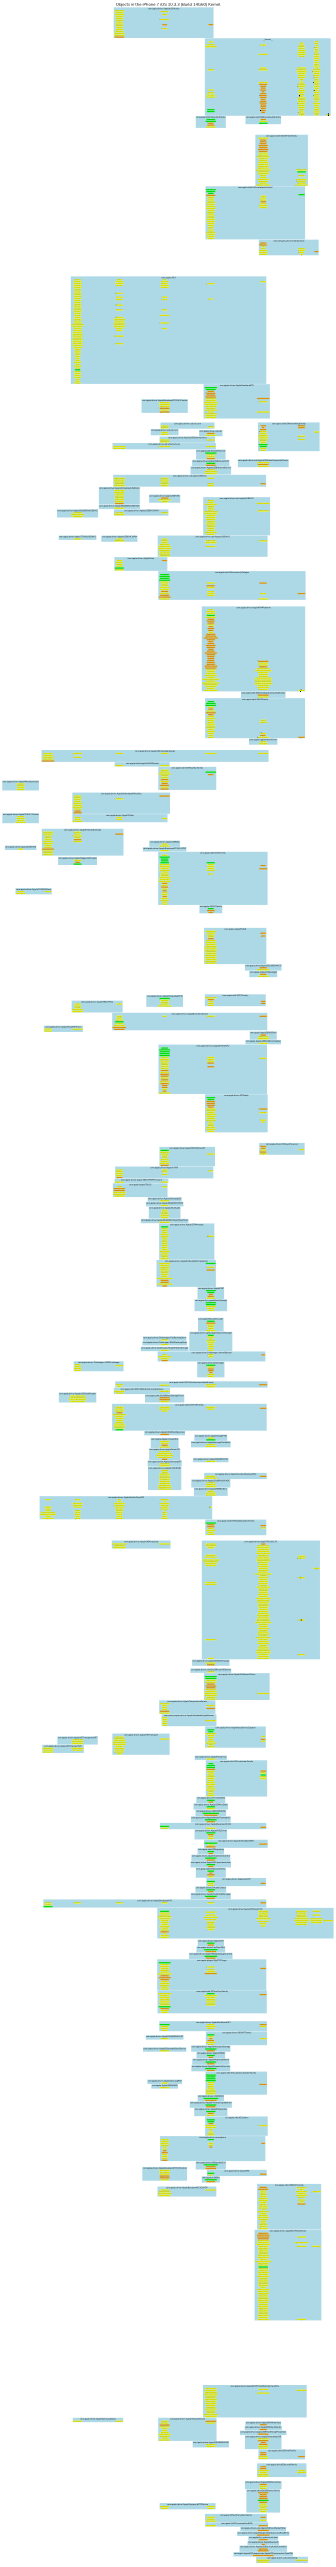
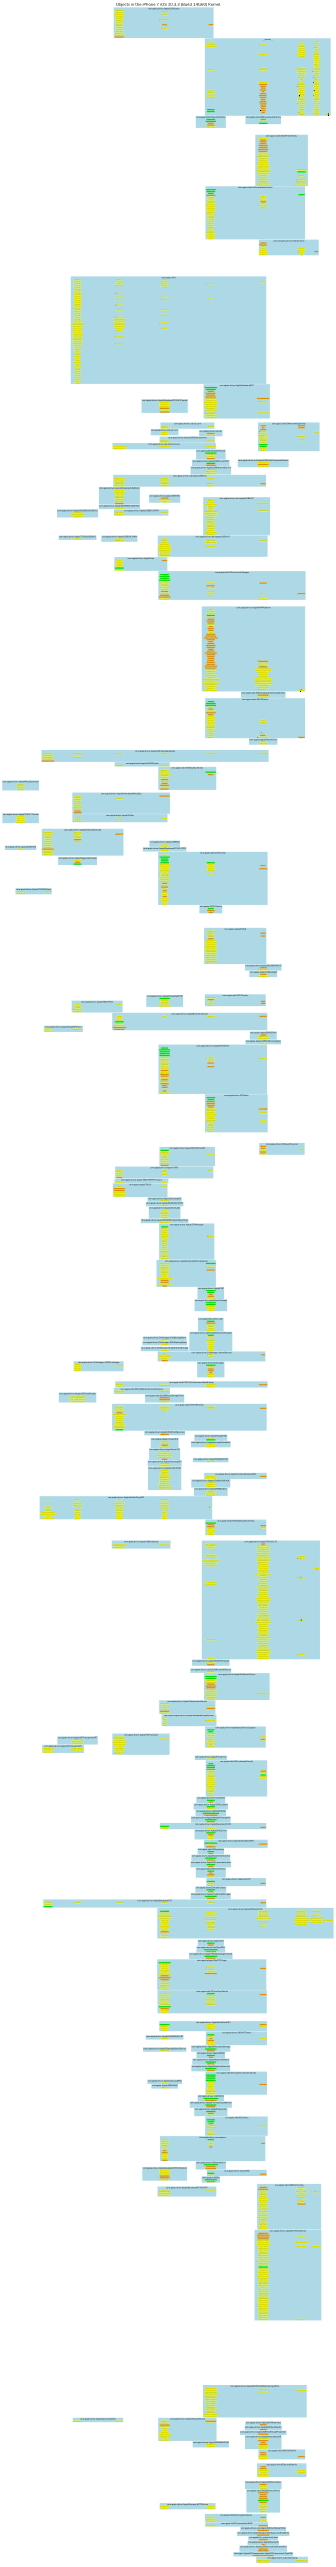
(78, 370) -> (78, 370)
